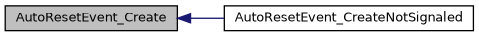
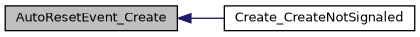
(349, 18) -> (320, 18)
